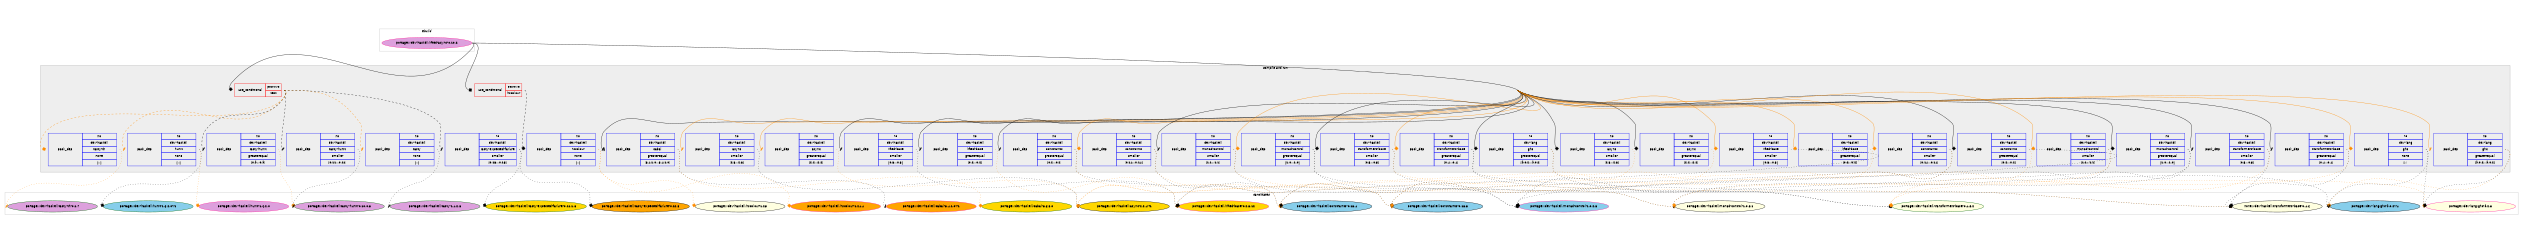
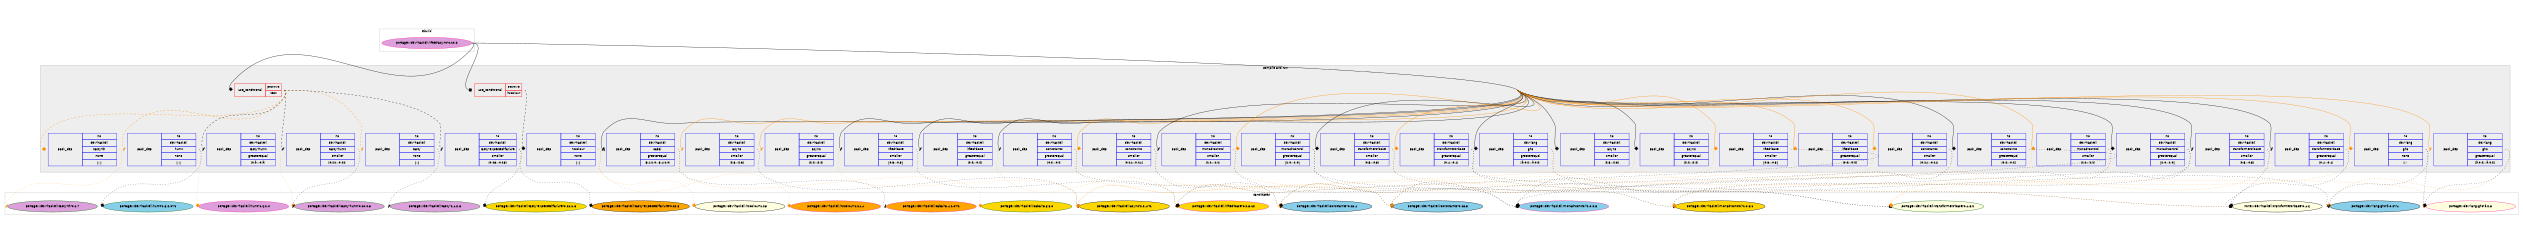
(1720, 206) -> (1720, 206)
